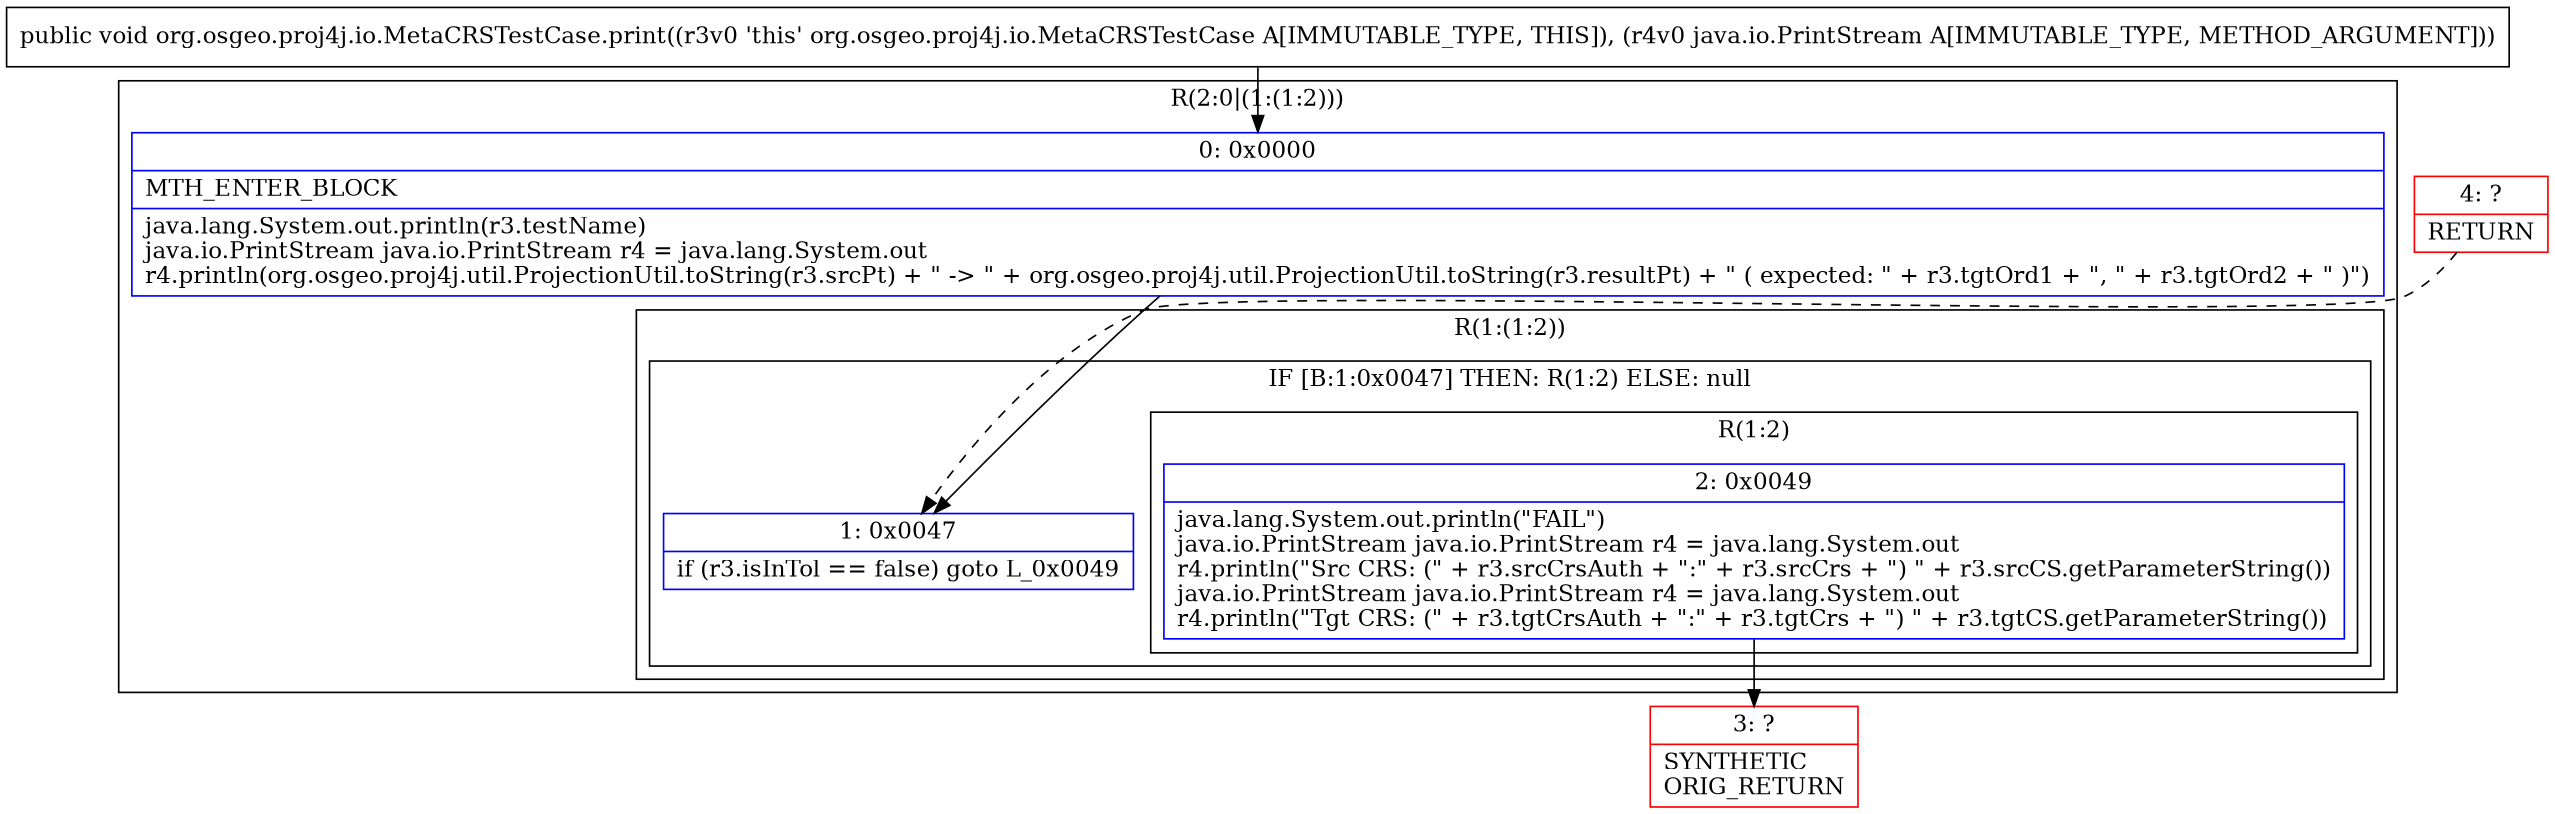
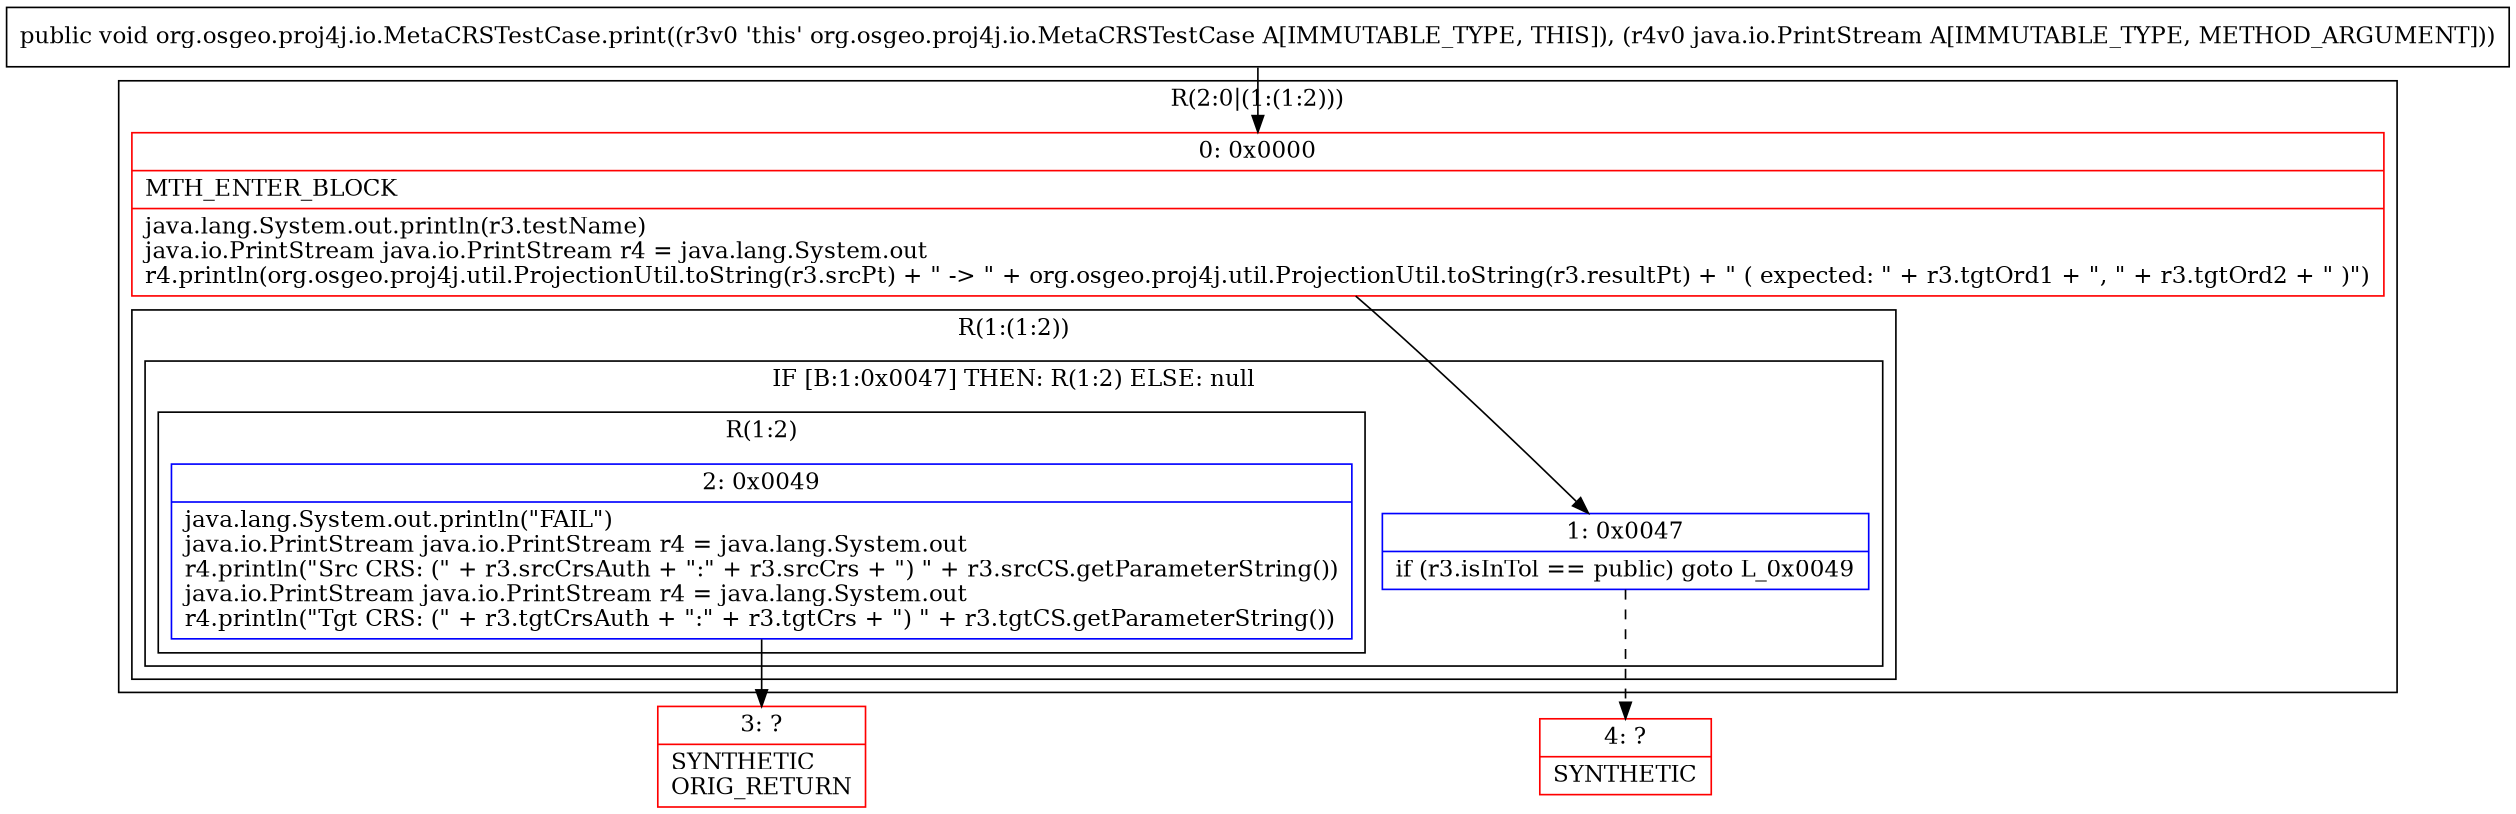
(1258, 214) -> (1258, 214)
(2481, 232) -> (1626, 775)
(1665, 303) -> (1626, 646)
(898, 570) -> (1626, 570)
